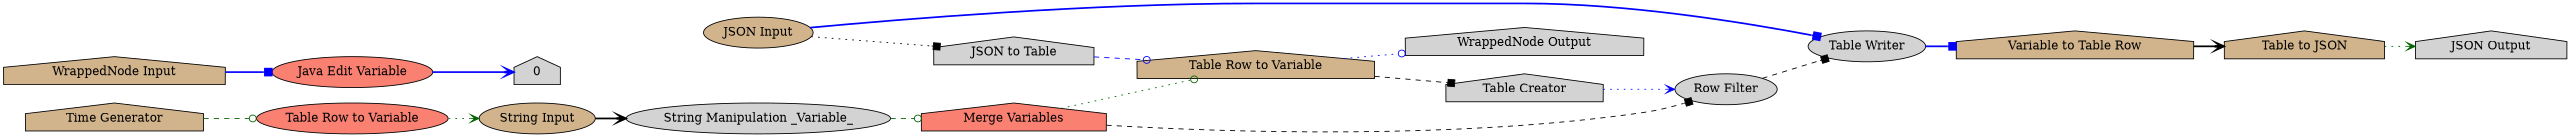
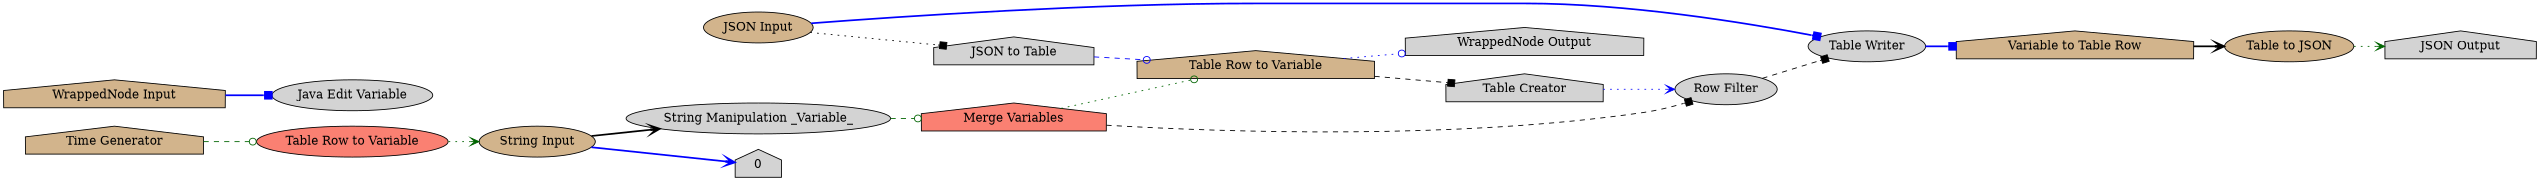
(2304, 46) -> (2289, 46)
(352, 72) -> (352, 95)
(469, 72) -> (659, 154)
